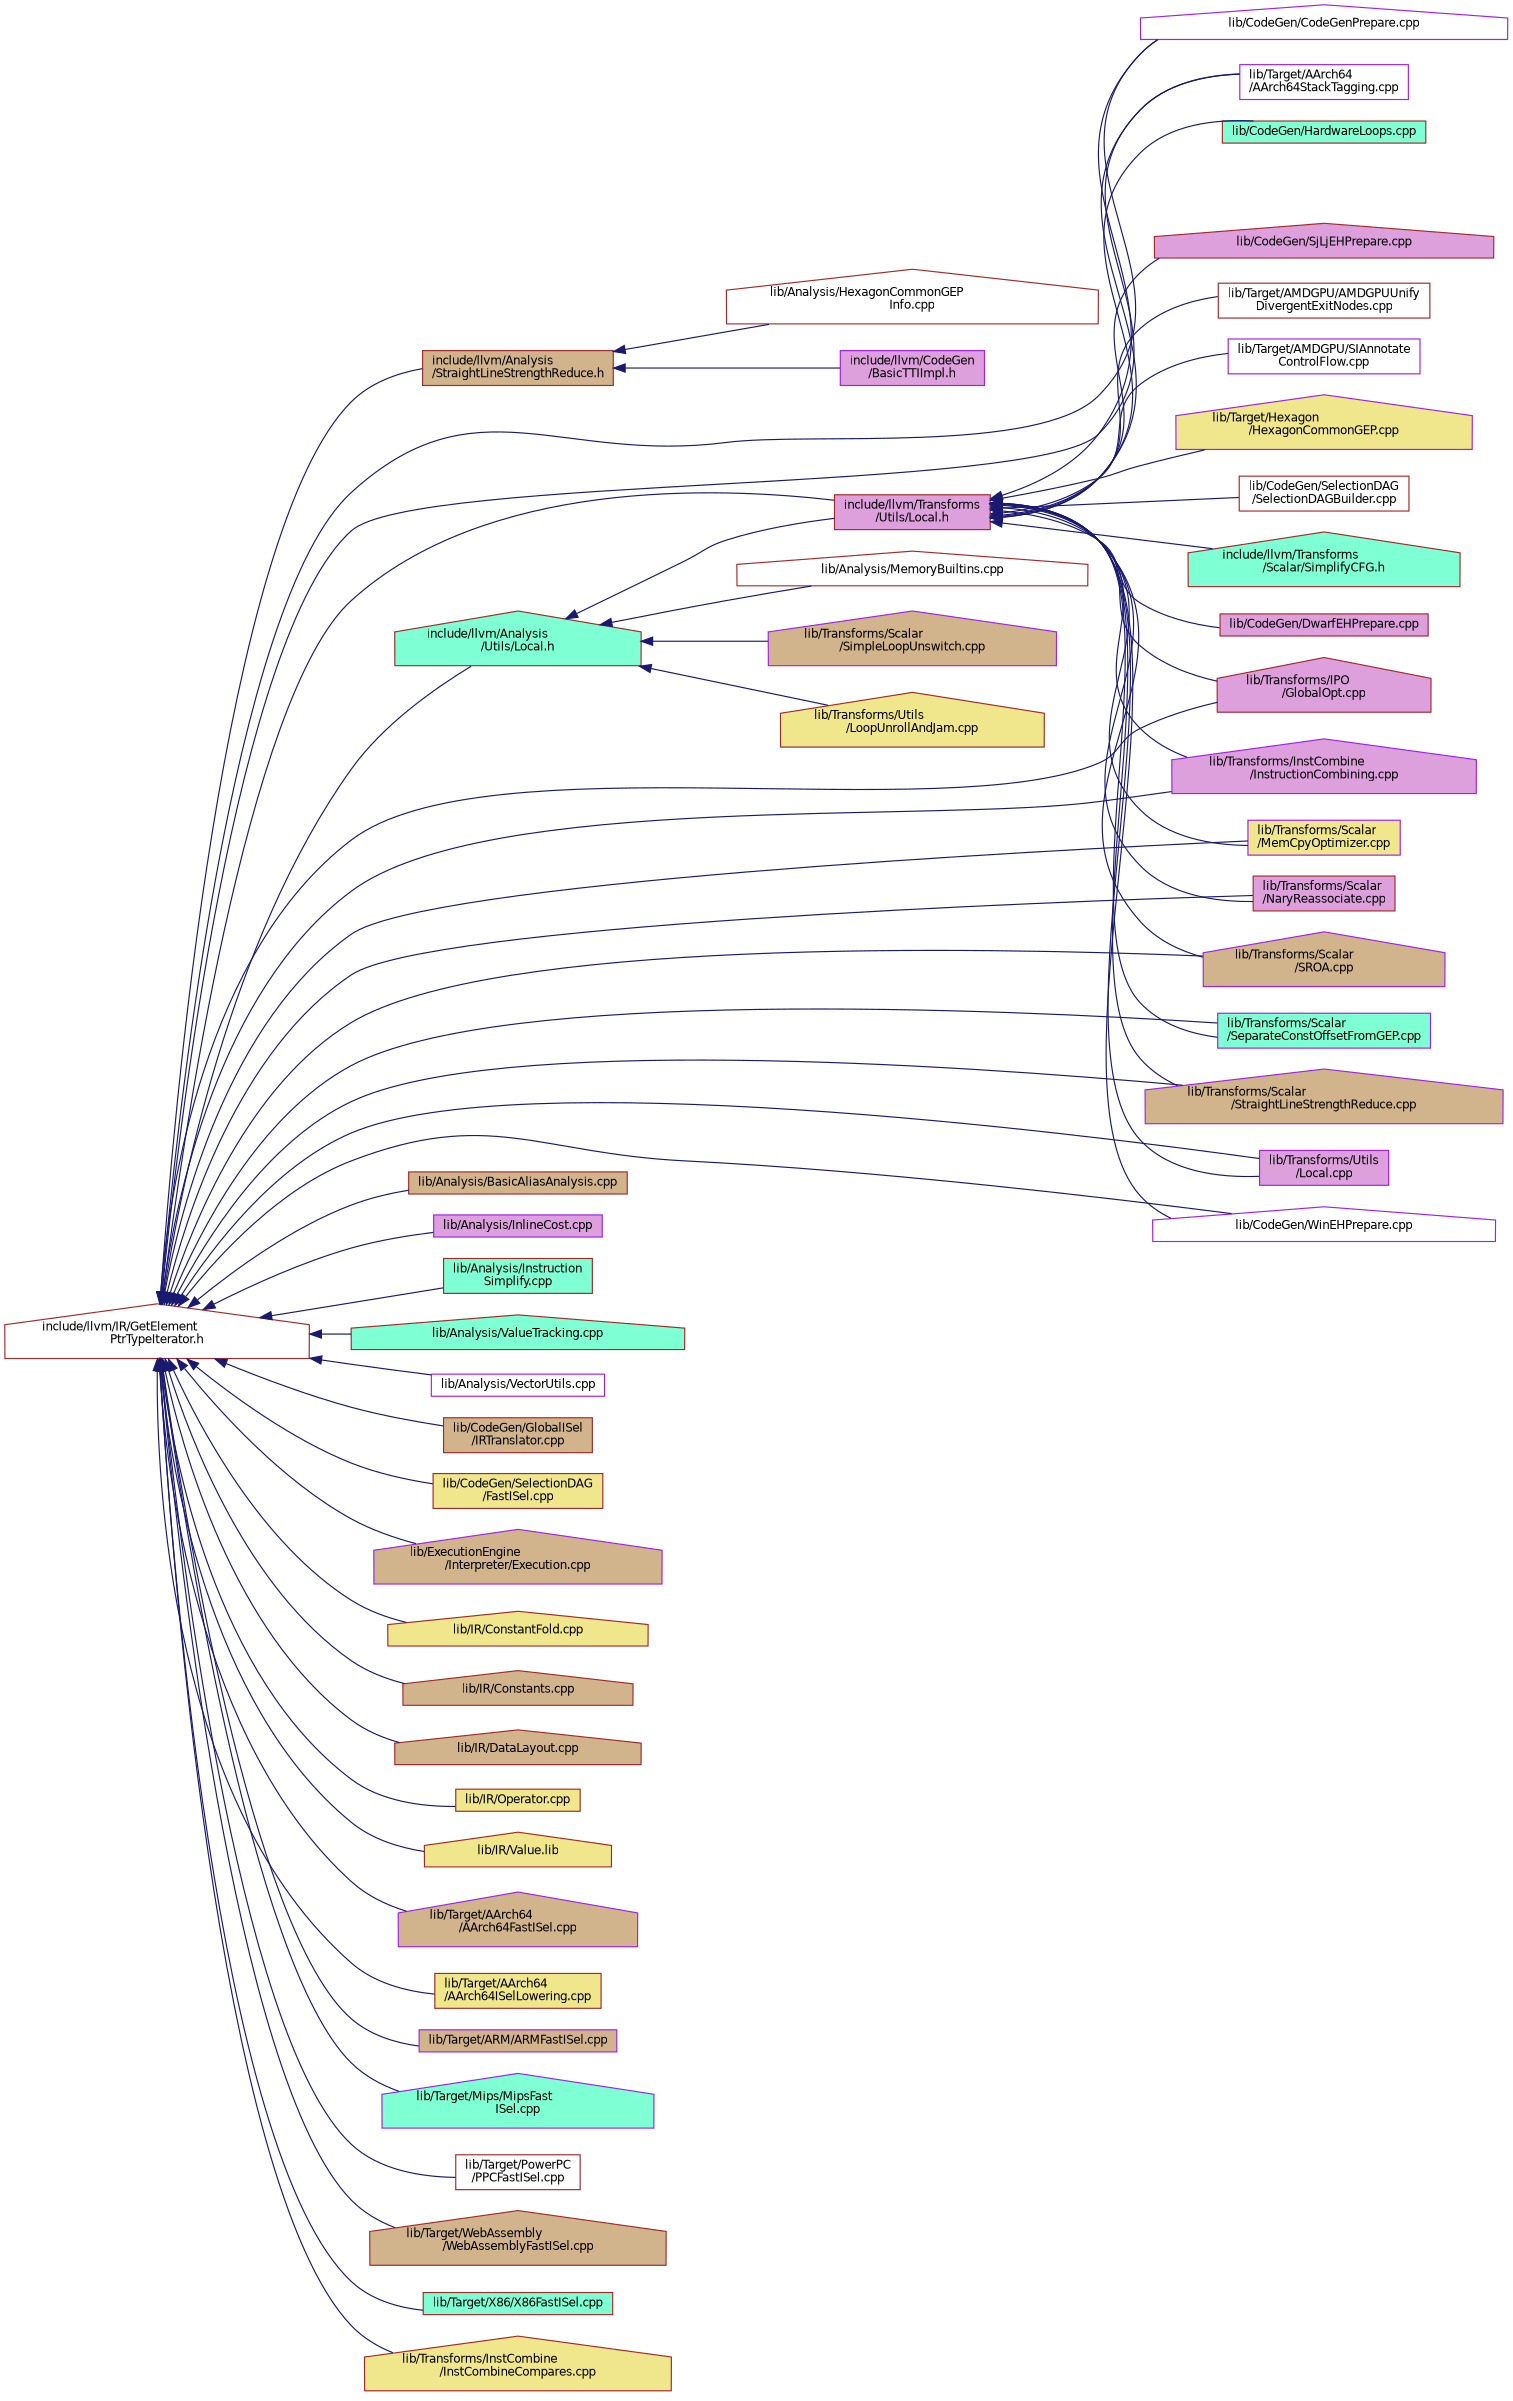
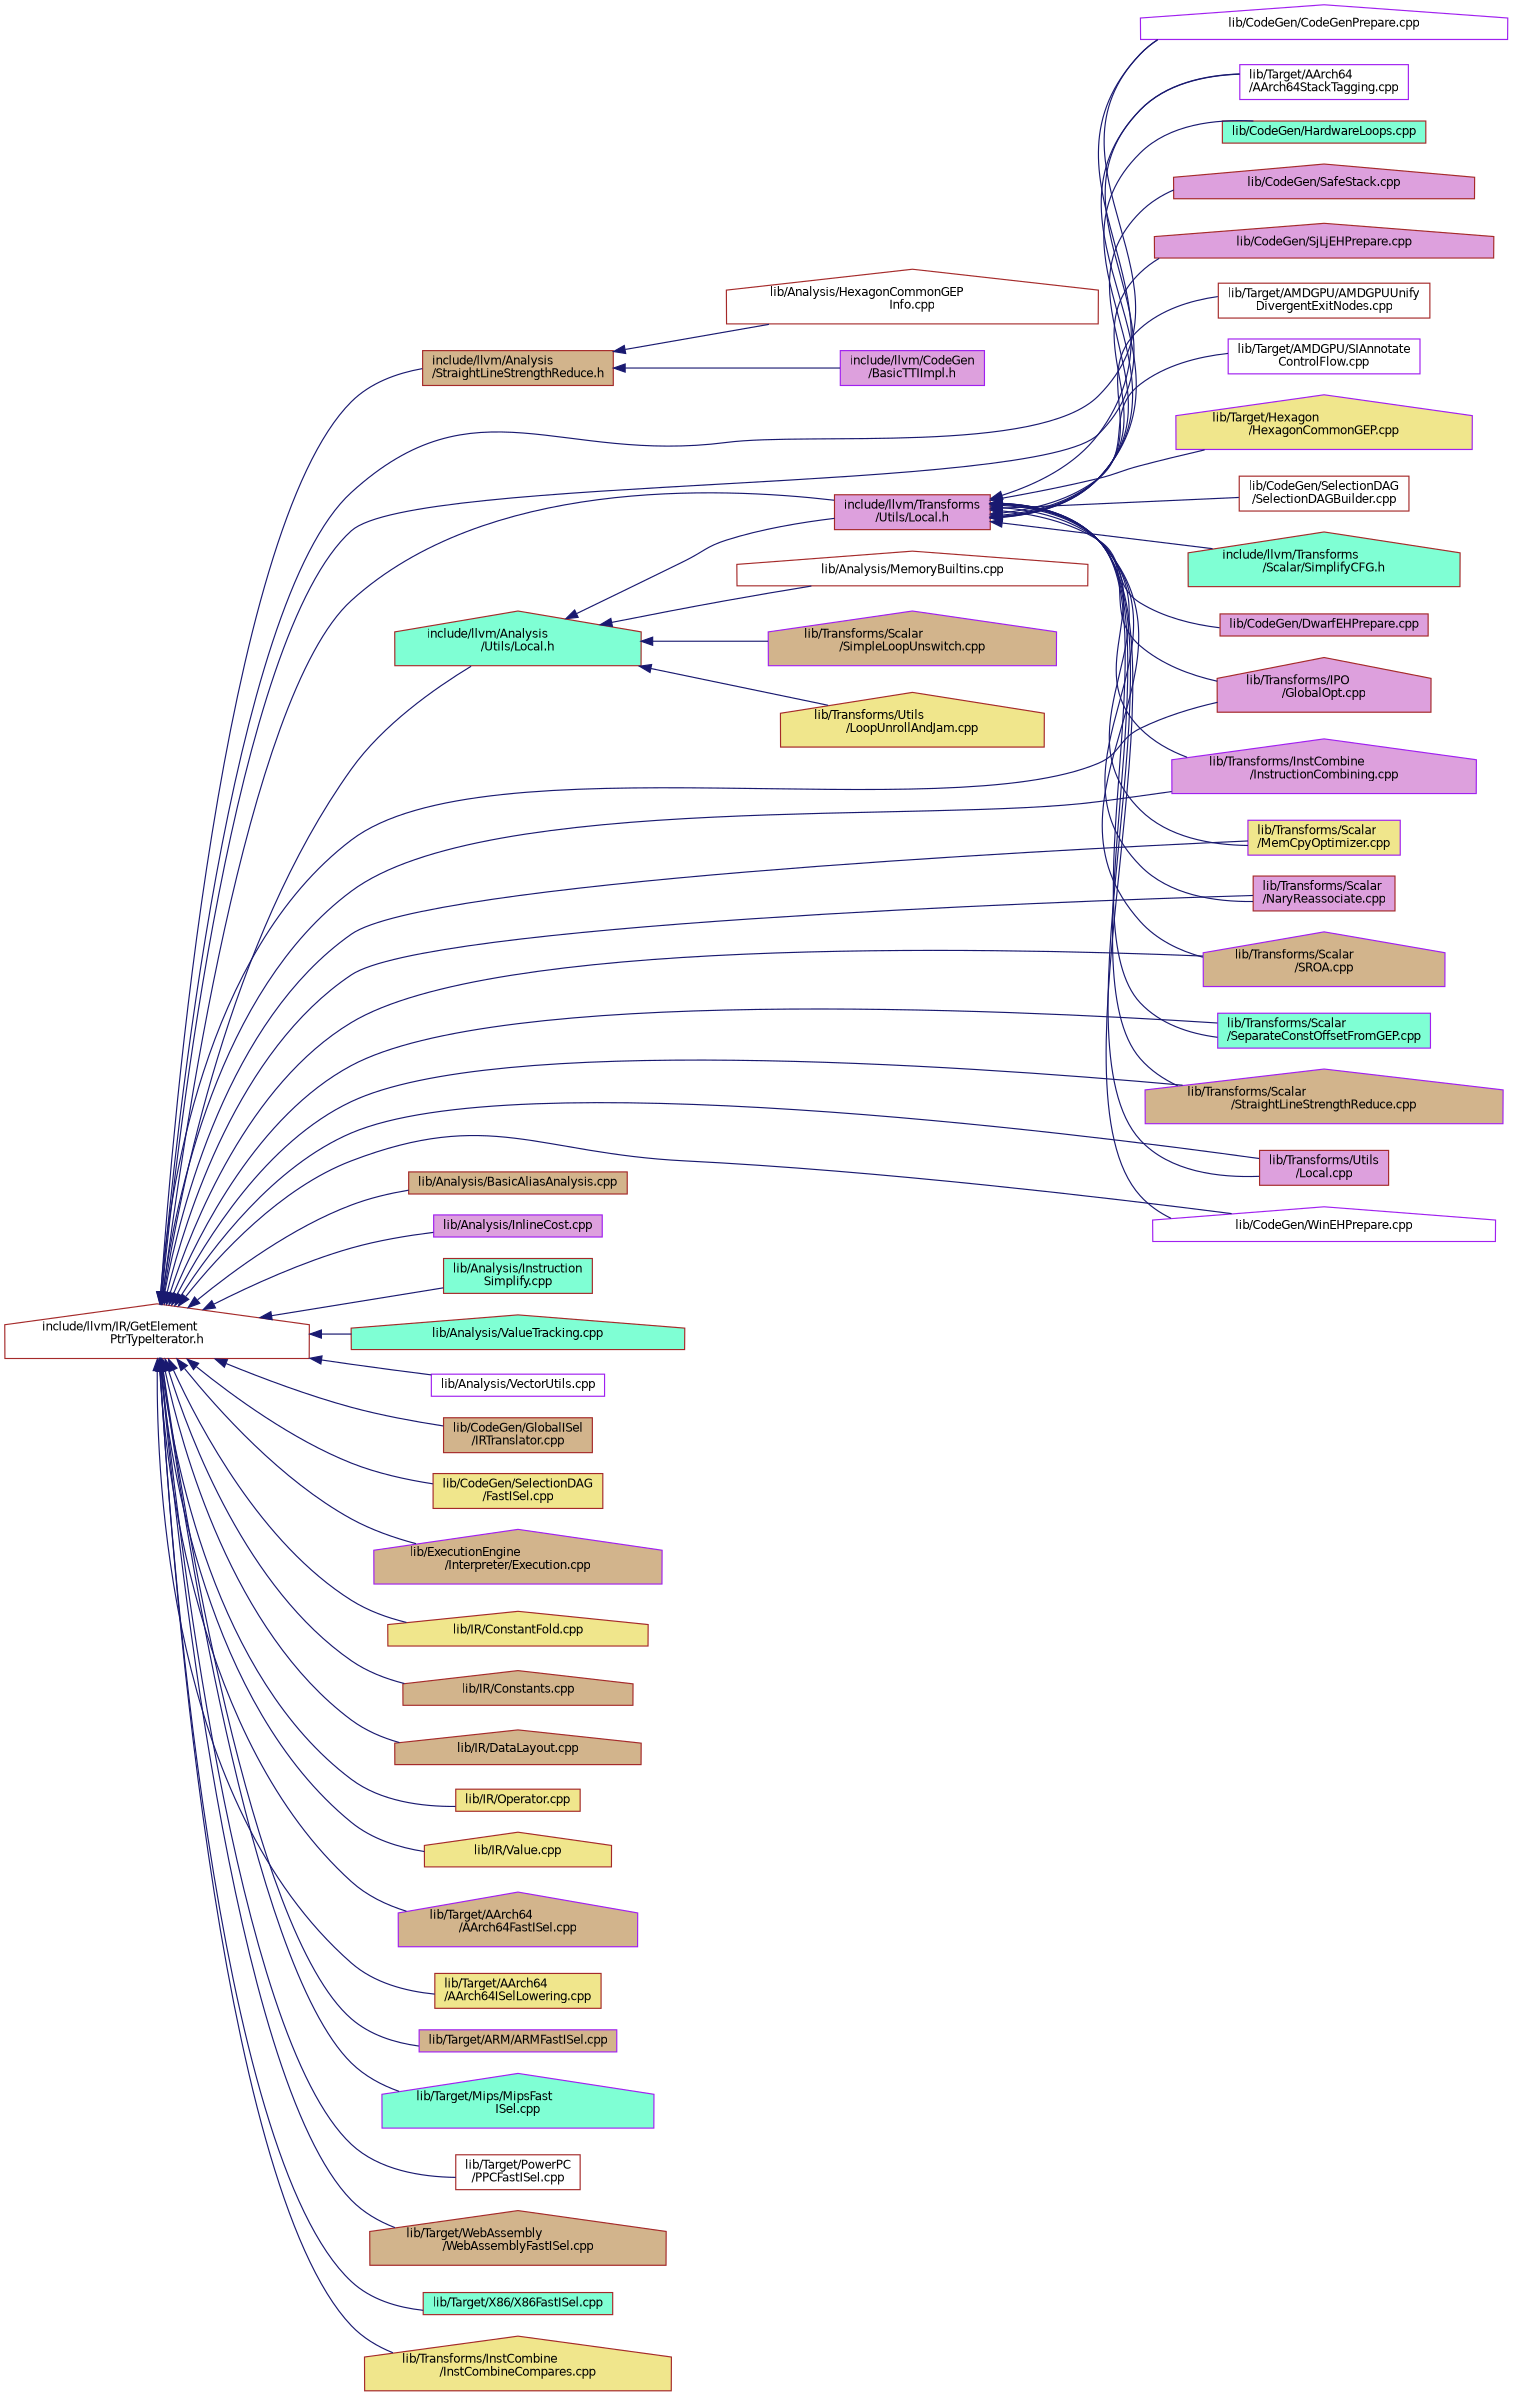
none -> (1324, 183)
(1324, 1168) -> (1324, 1168)
(518, 1851) -> (518, 1851)
